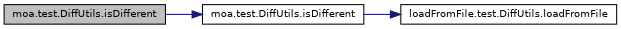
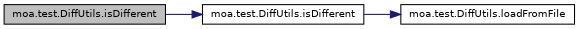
(509, 14) -> (488, 14)
